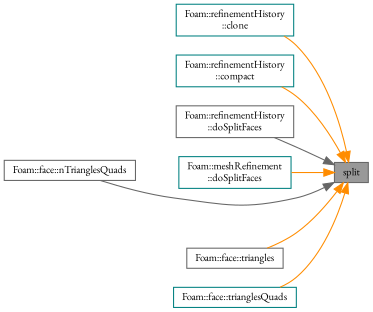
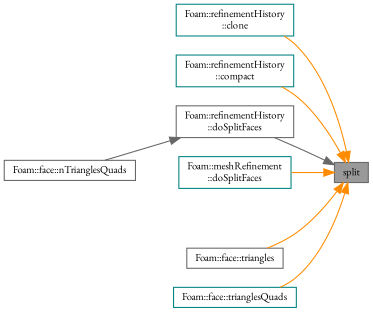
(213, 203) -> (138, 150)
